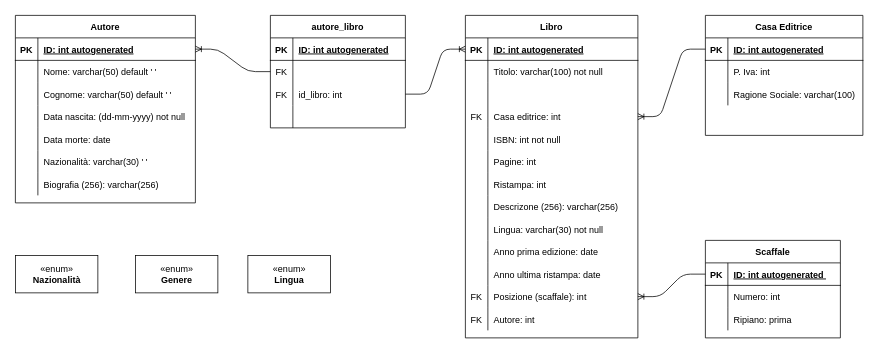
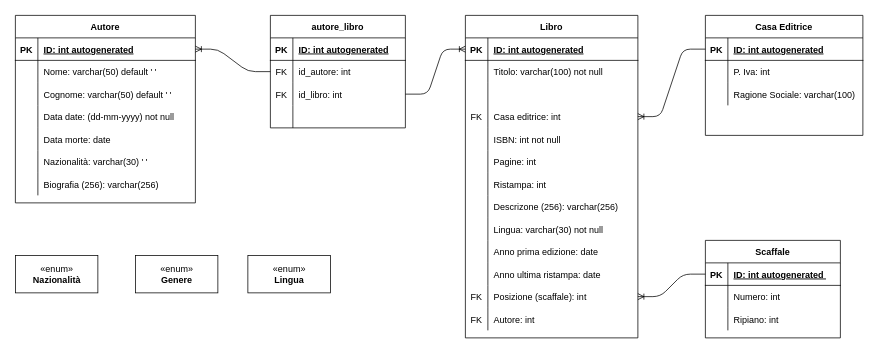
none -> (349, 72)
(122, 117) -> (116, 117)
(763, 320) -> (758, 320)
